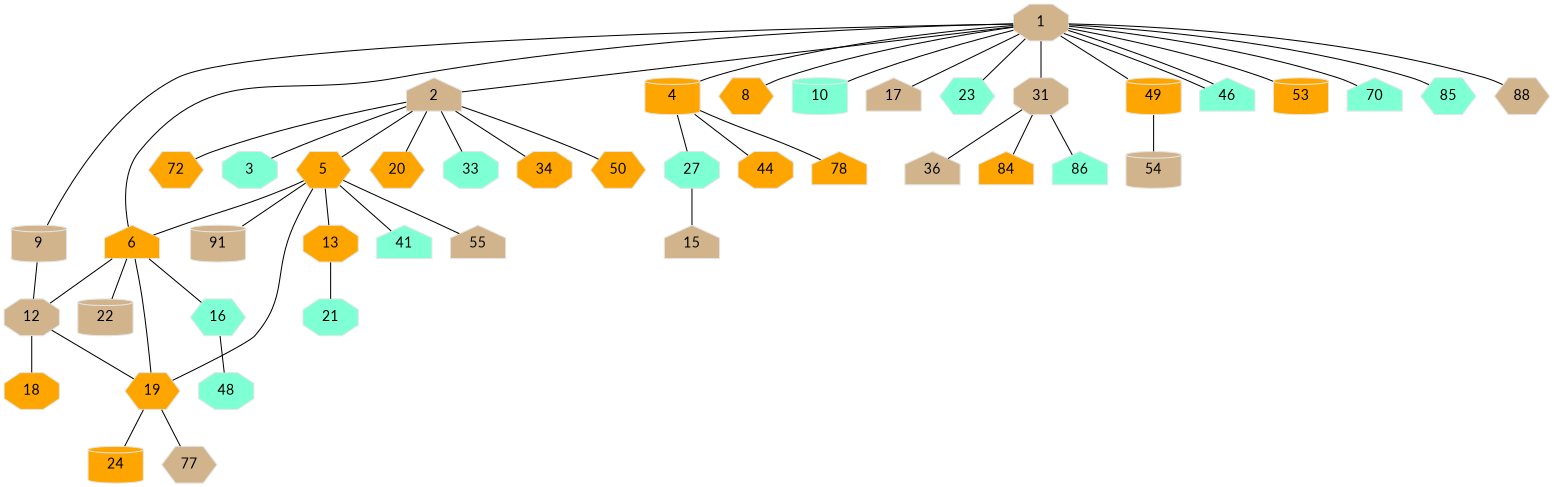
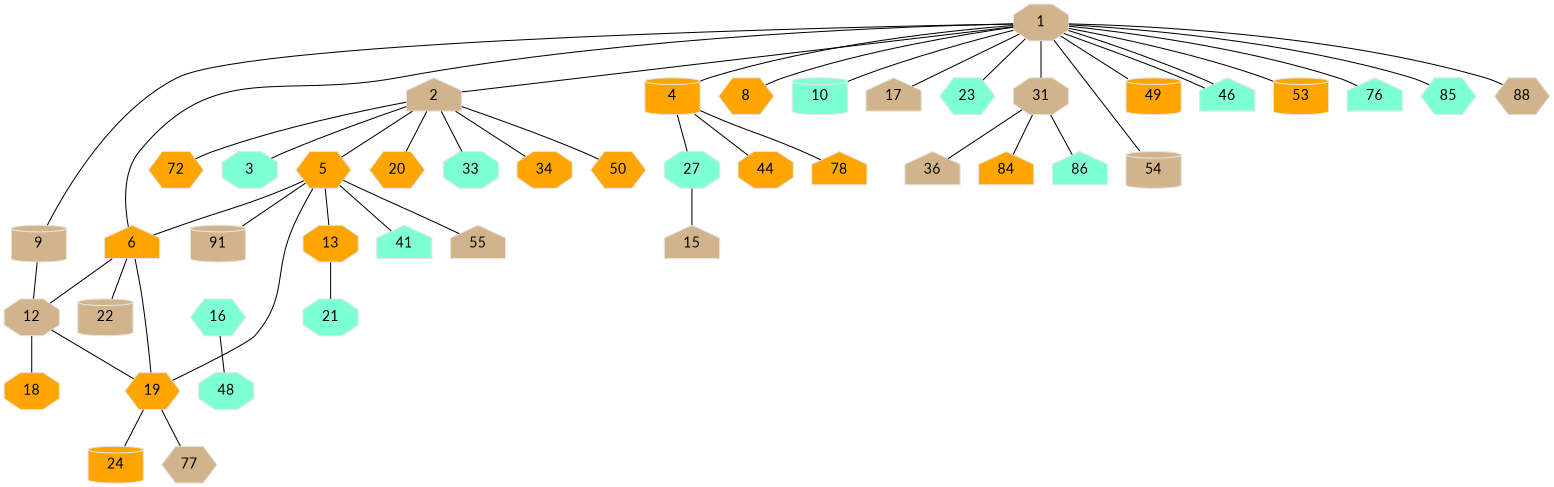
(1375, 96) -> (1375, 96)
(1154, 133) -> (1097, 96)
(175, 281) -> none
